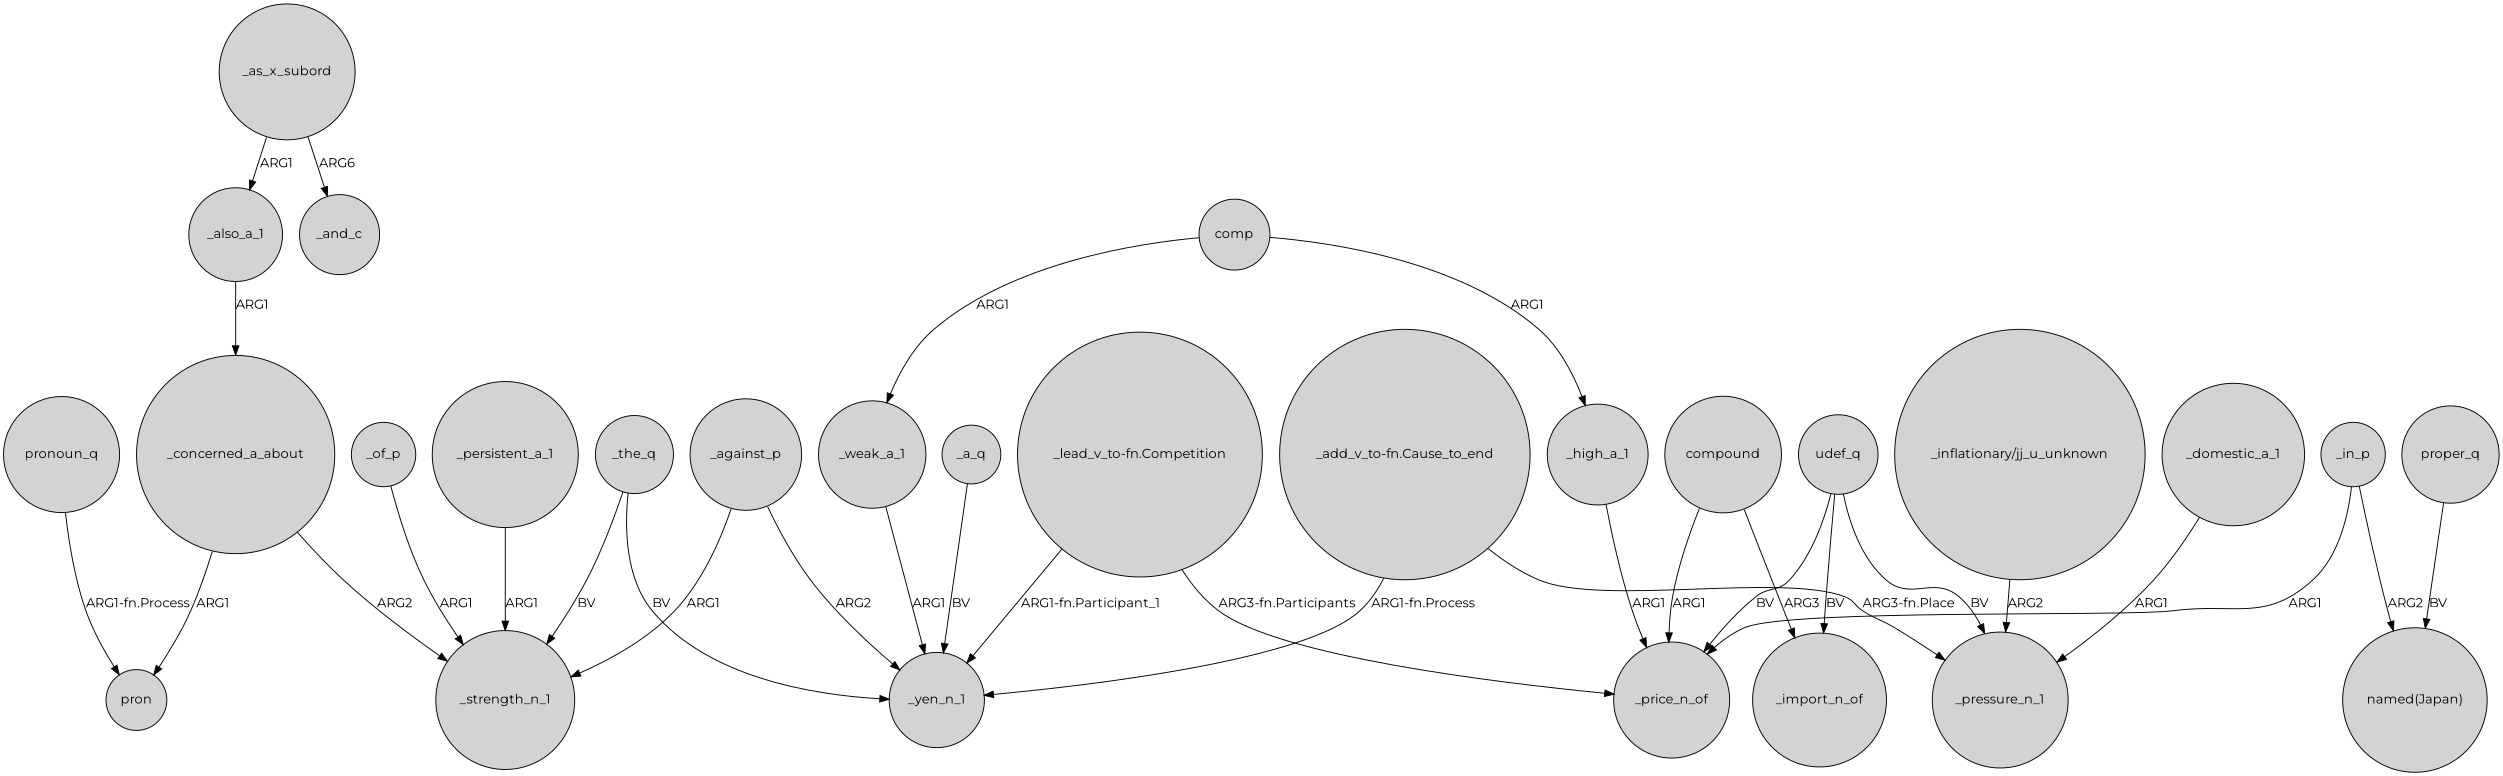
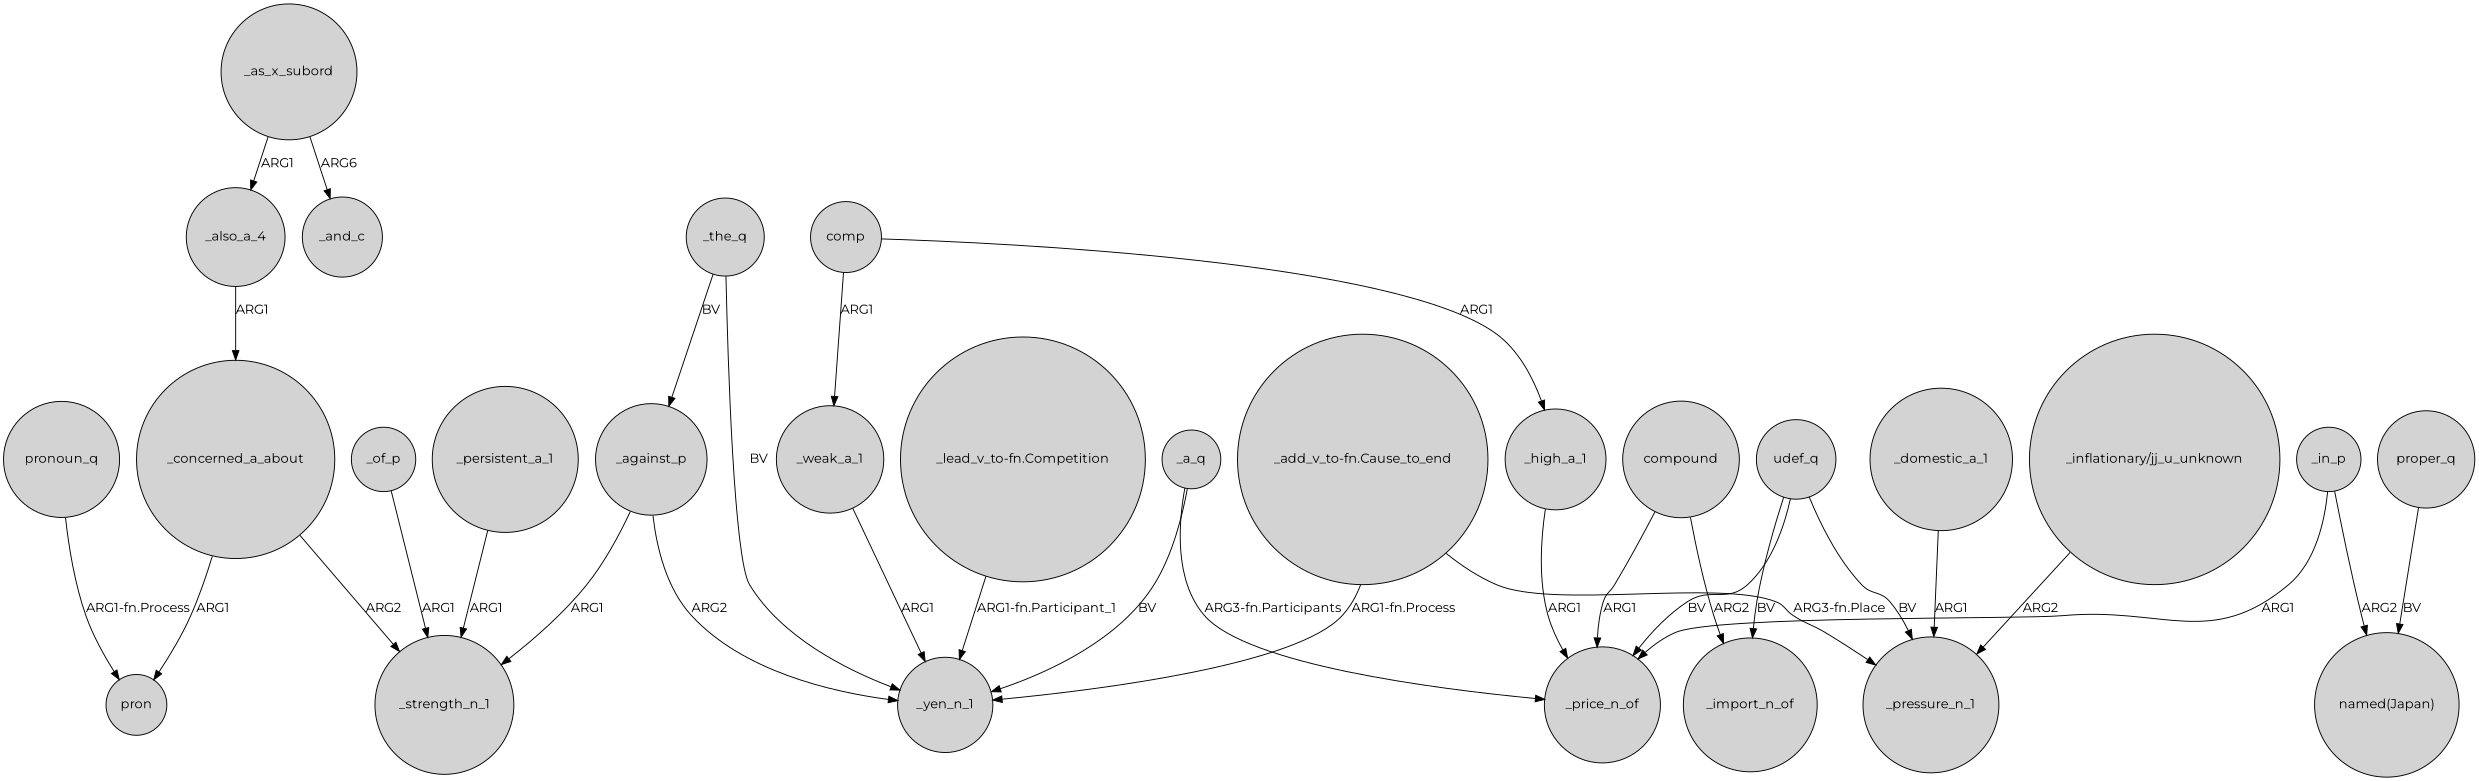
(236, 235) -> (236, 237)
(593, 567) -> (692, 336)
(1802, 604) -> (1732, 609)
(1380, 662) -> (1299, 660)
